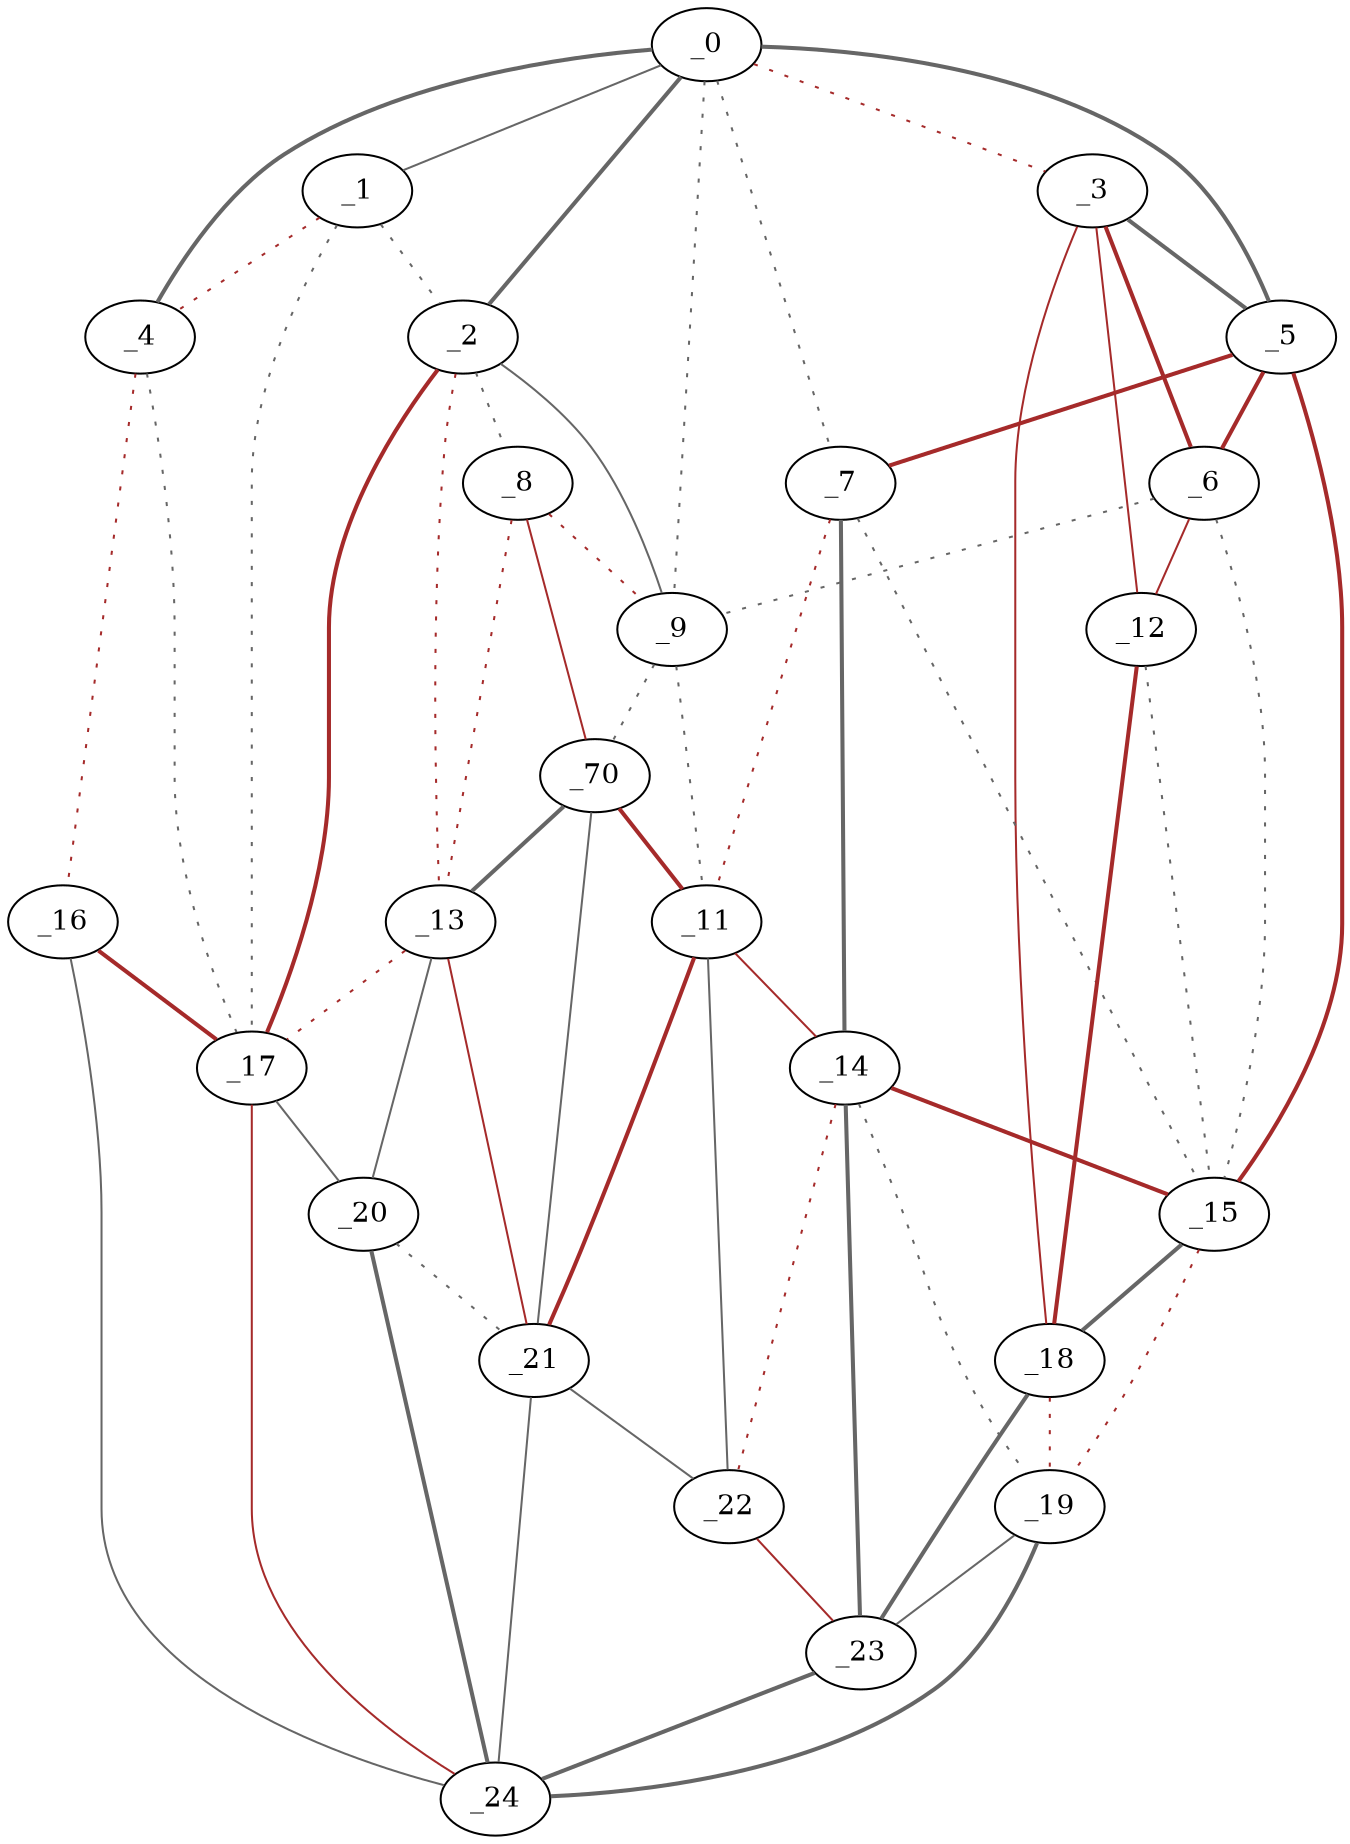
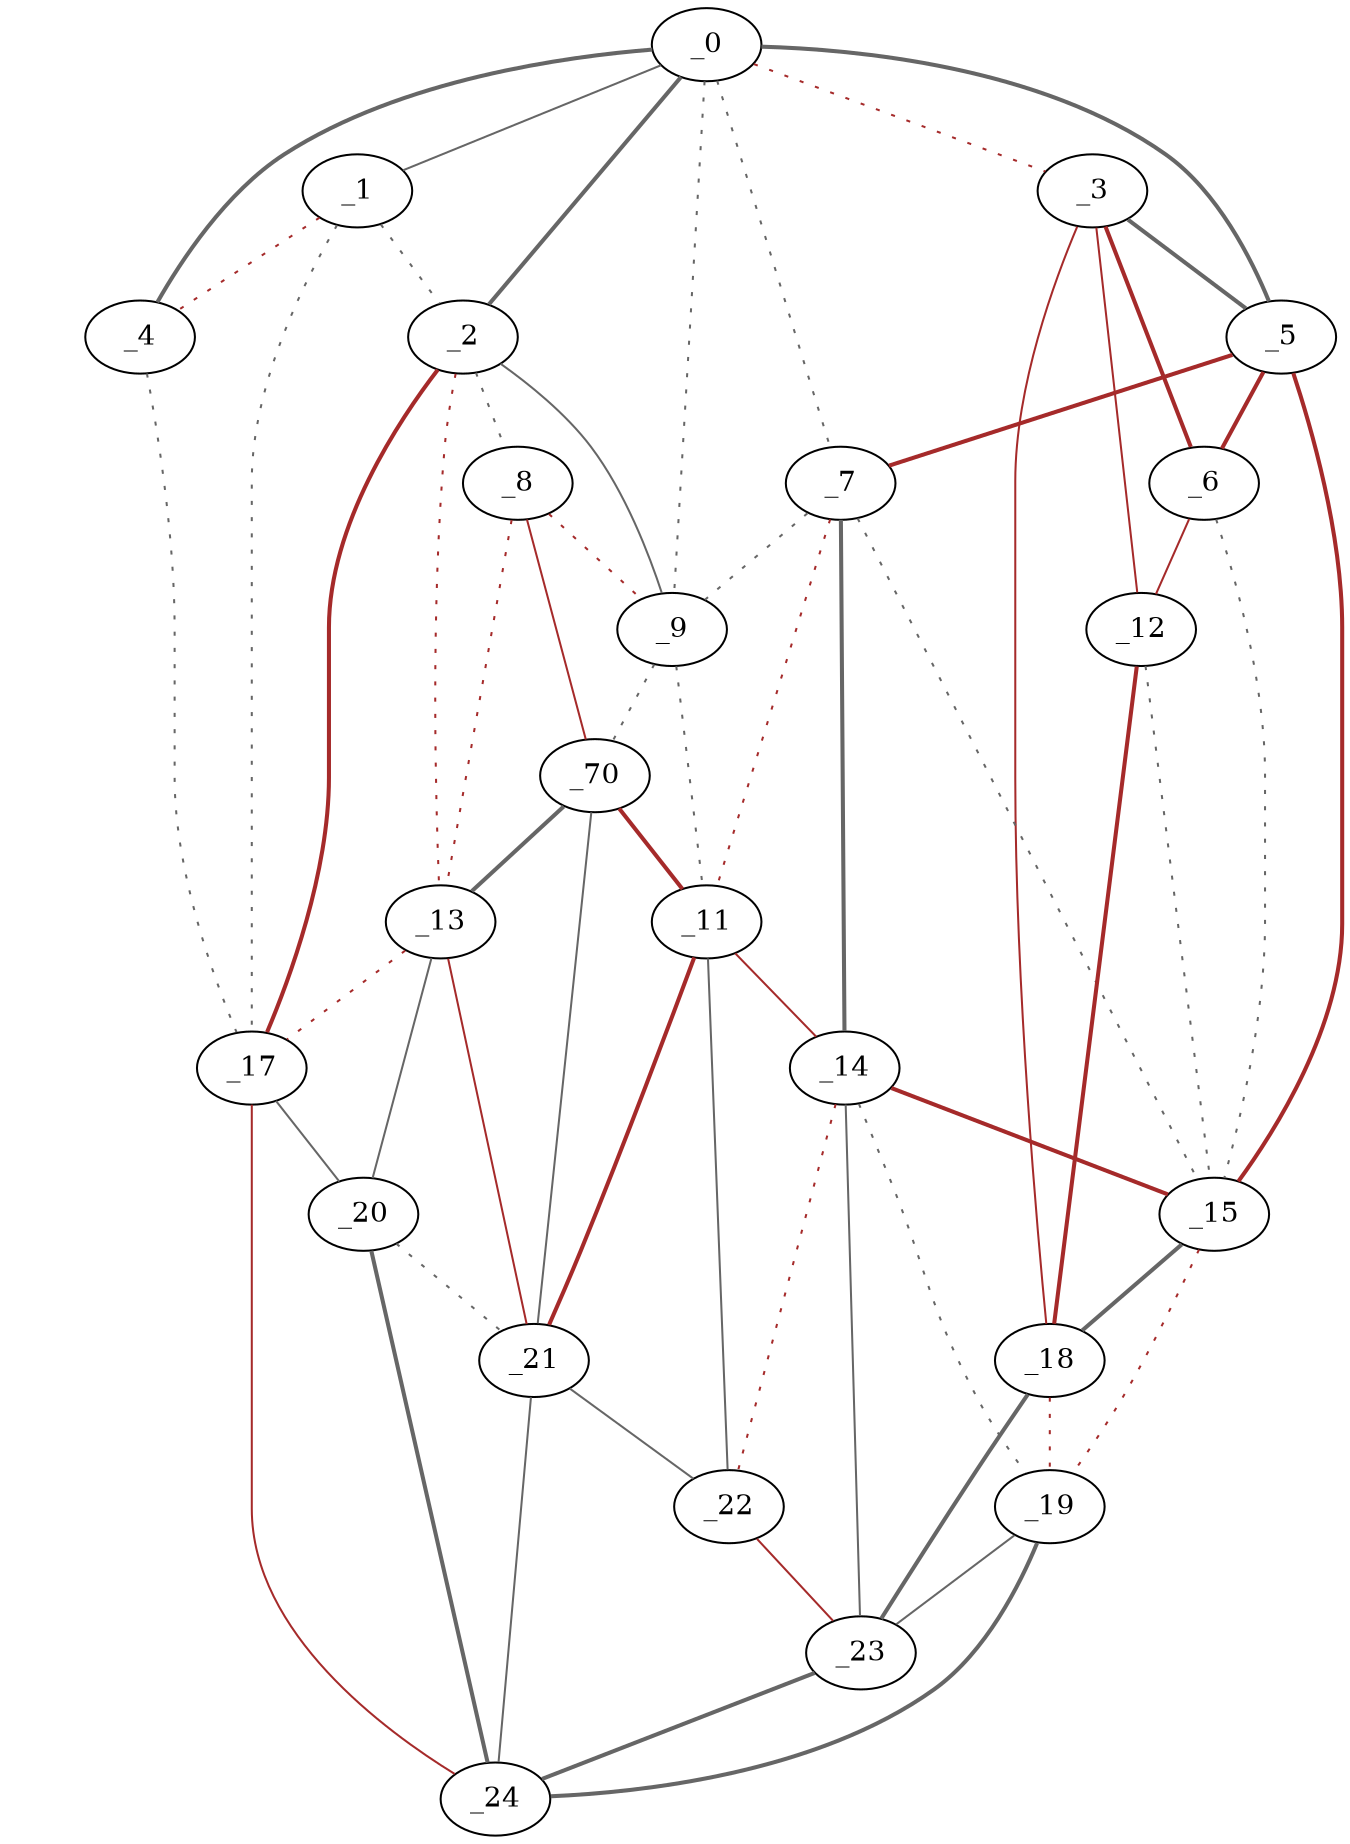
(938, 556) -> (756, 557)
(63, 922) -> none
(853, 1360) -> (853, 1360)
